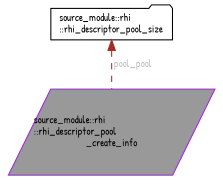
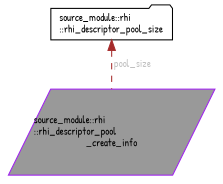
(132, 64) -> (132, 64)
